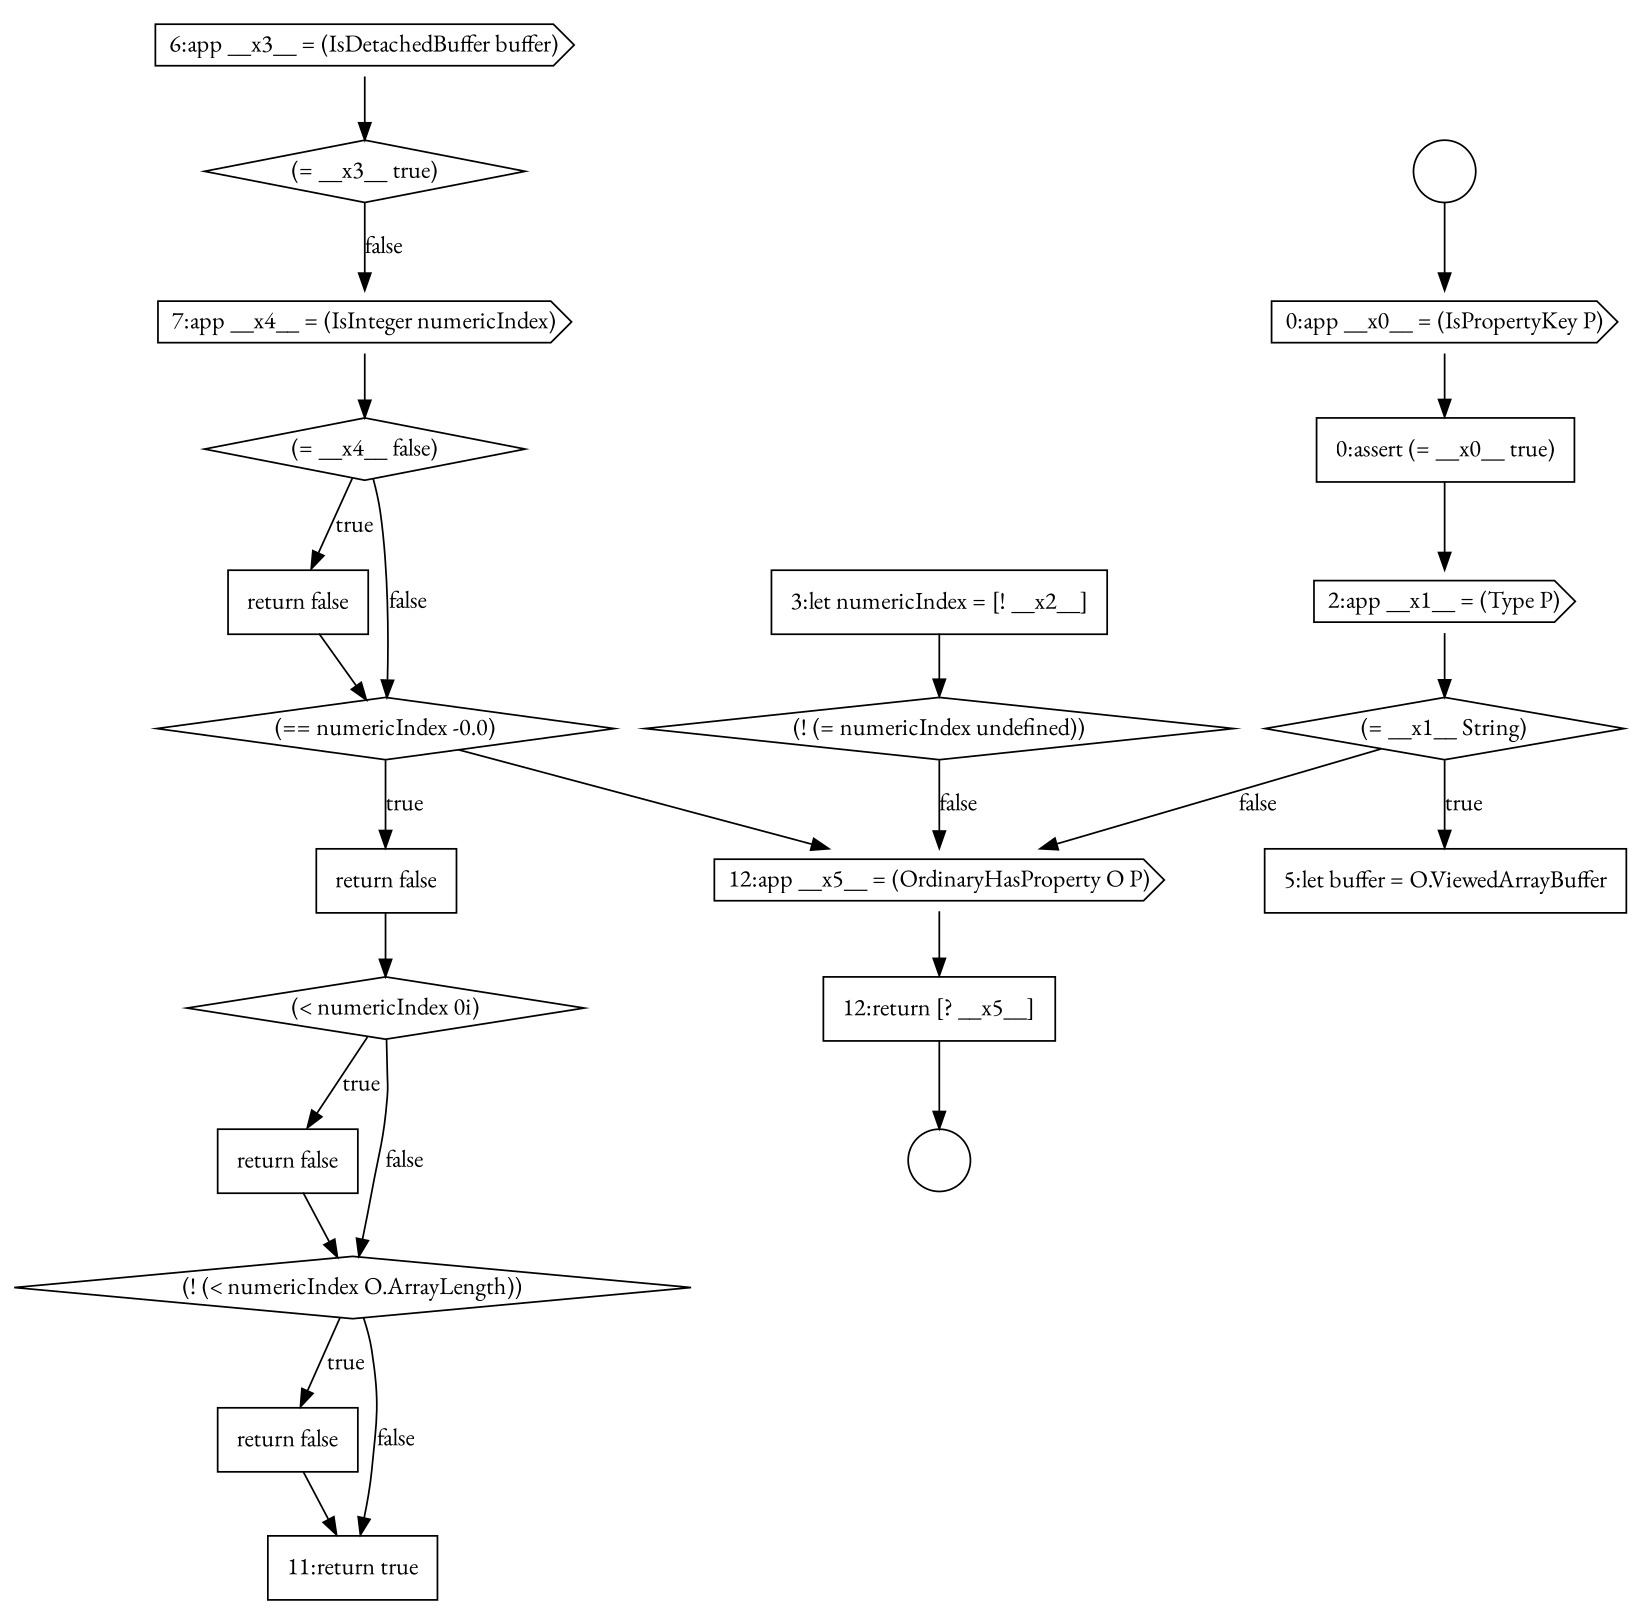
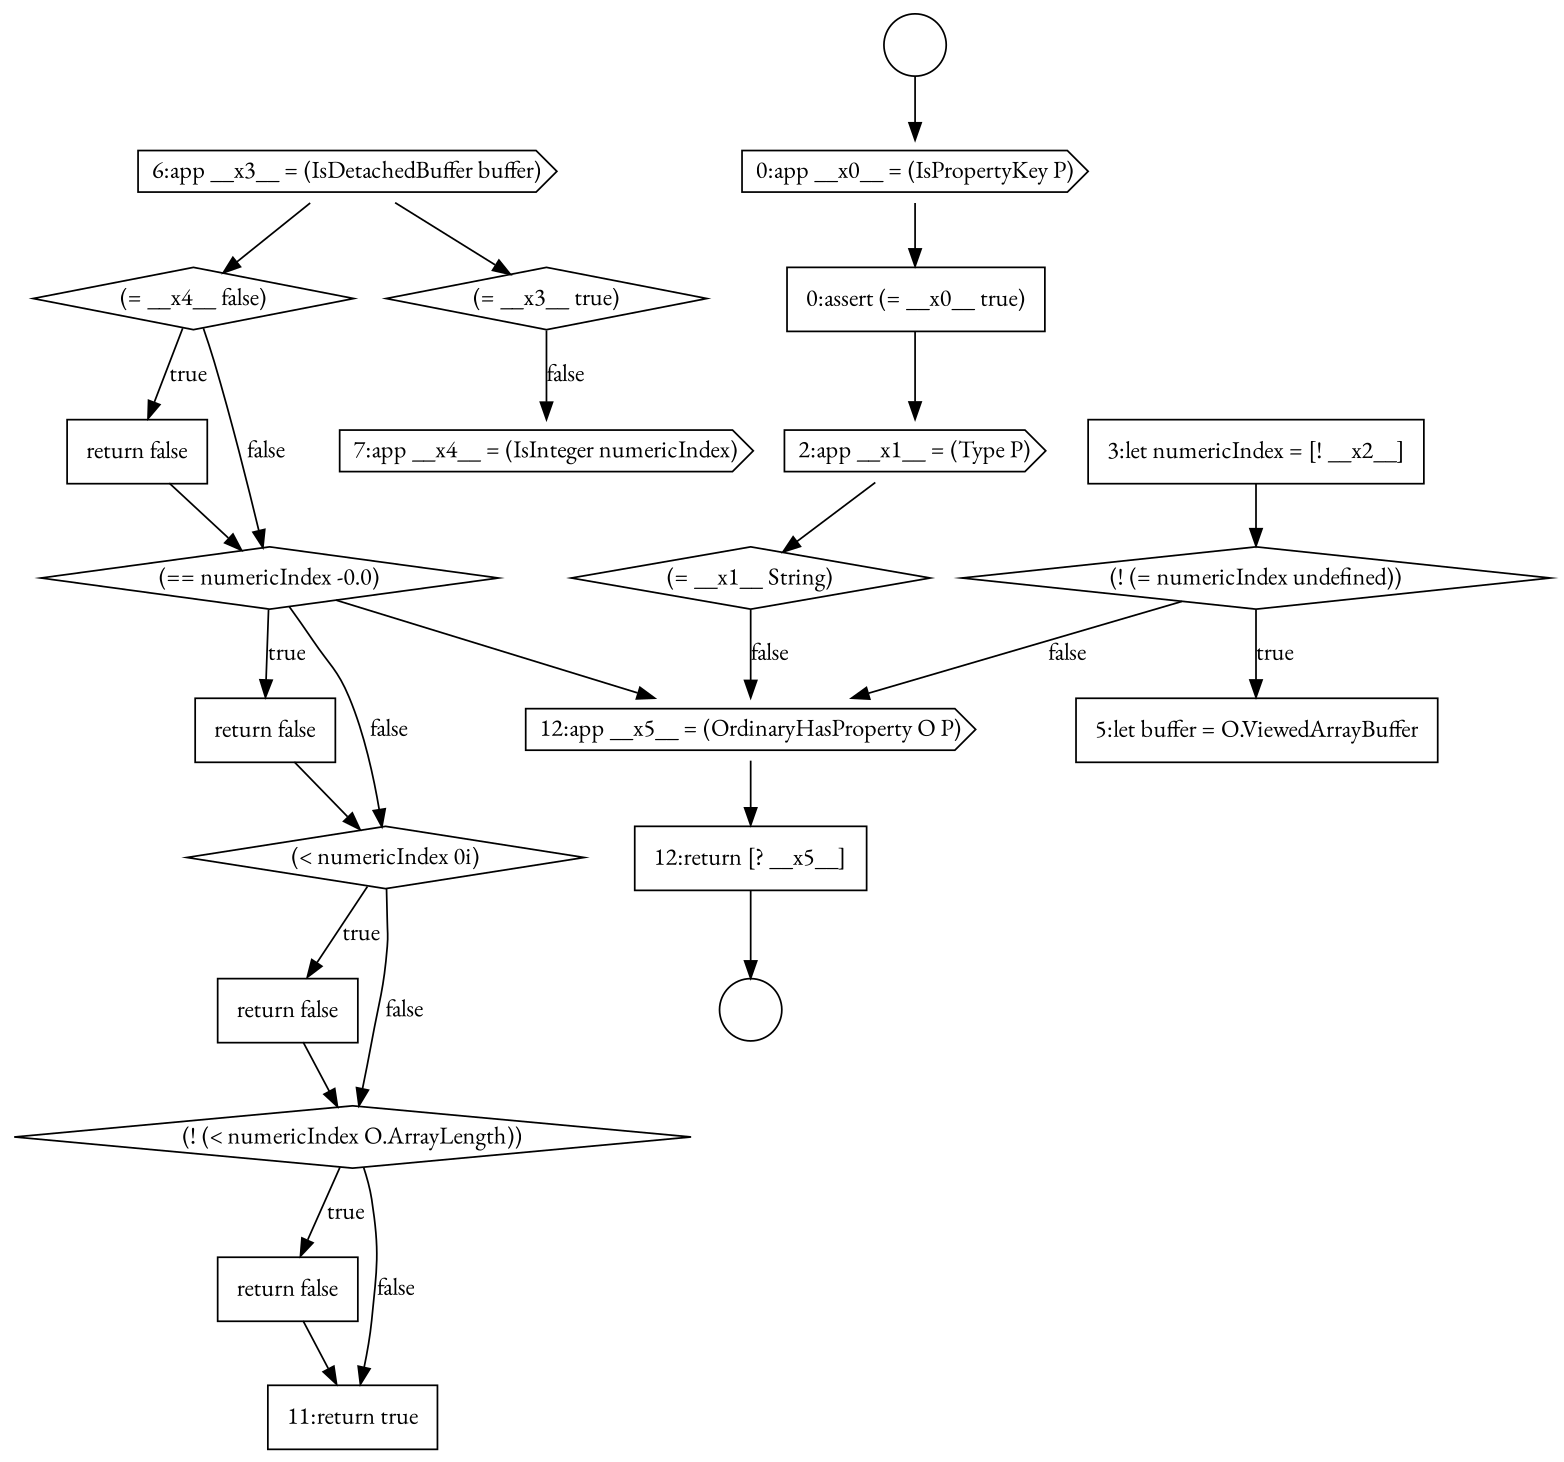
(365, 377) -> (273, 232)
none -> (351, 701)
(1445, 795) -> (1256, 645)
